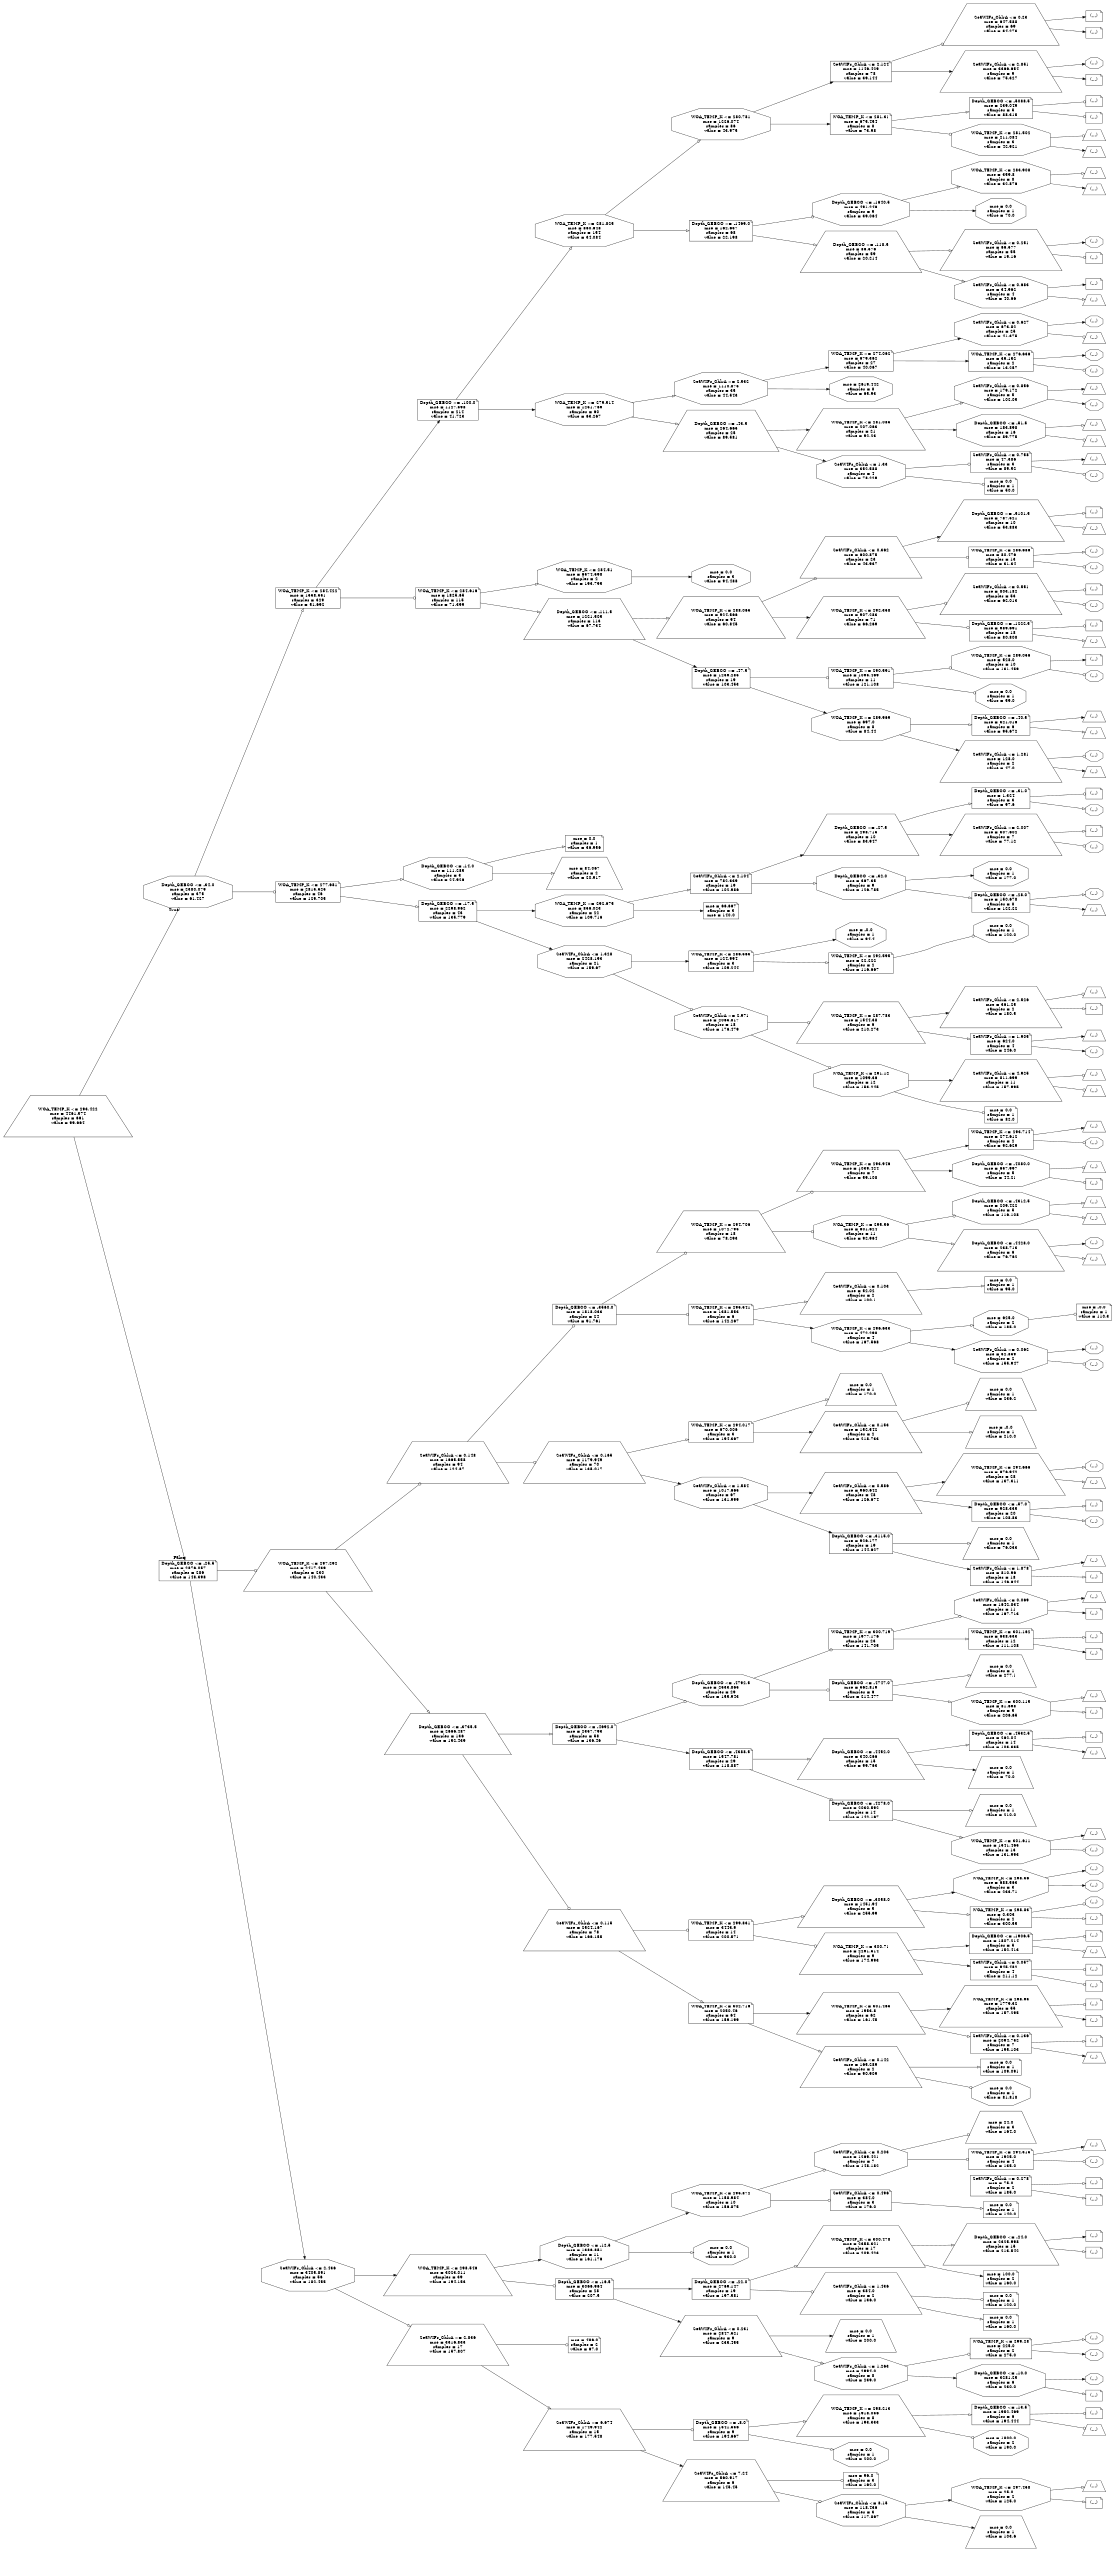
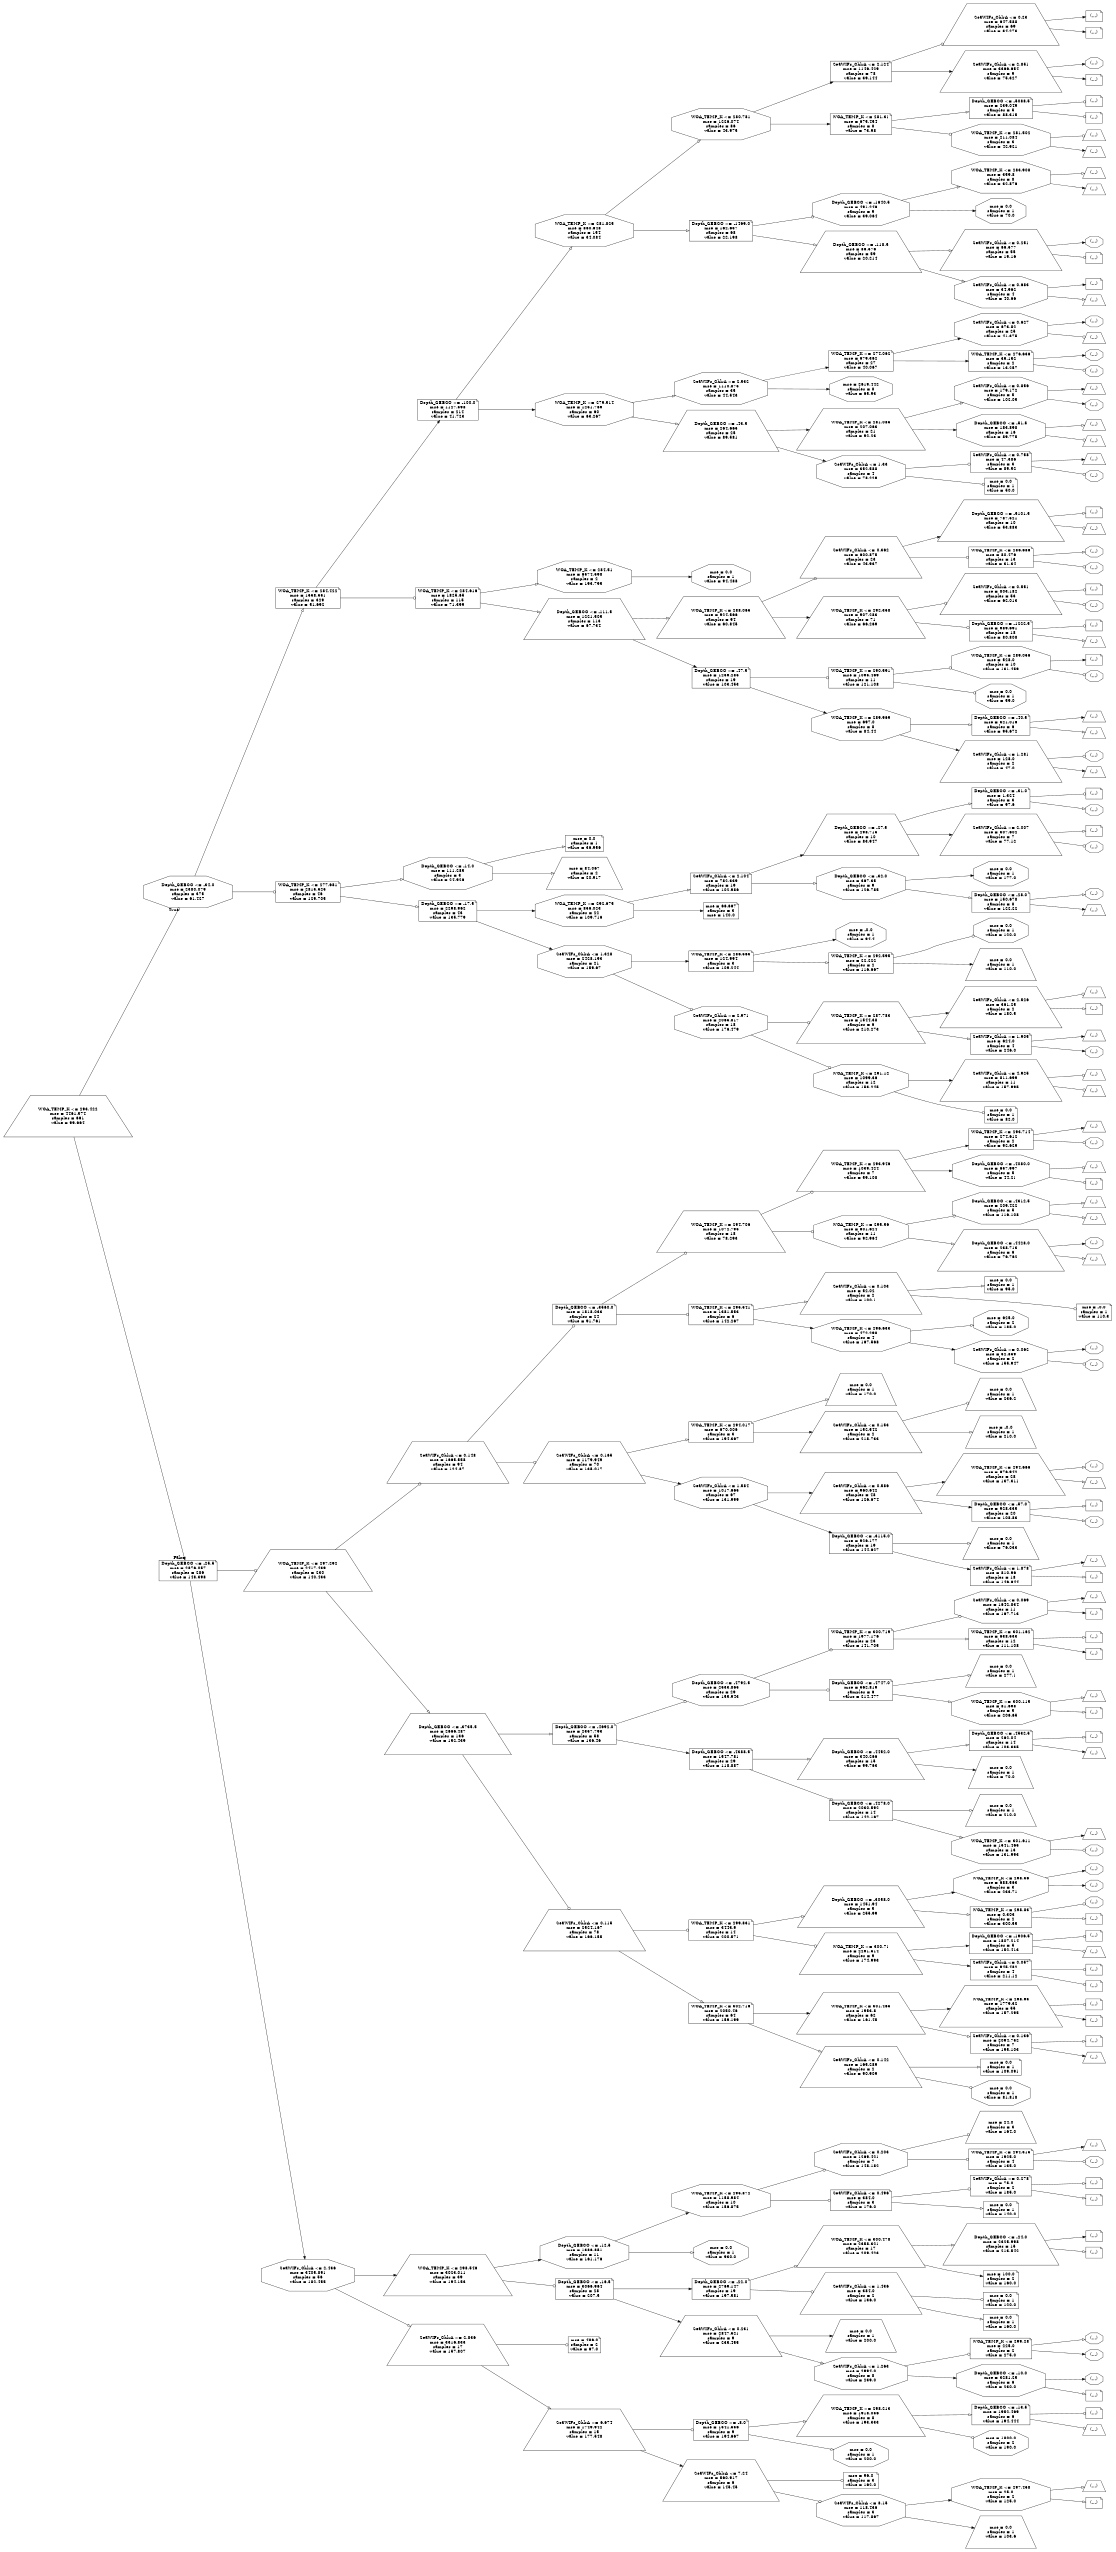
(721, 577) -> (721, 577)
none -> (1001, 965)
(1051, 1317) -> (992, 1301)
none -> (930, 2193)
